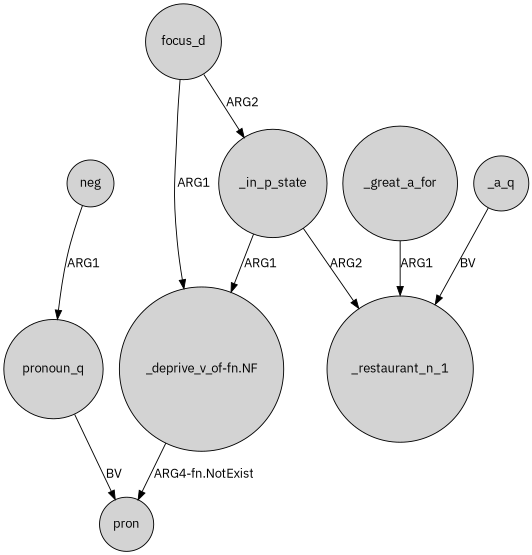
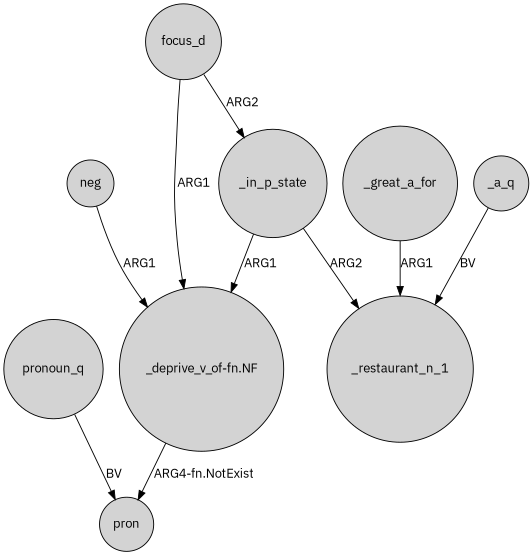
(67, 257) -> (115, 255)
